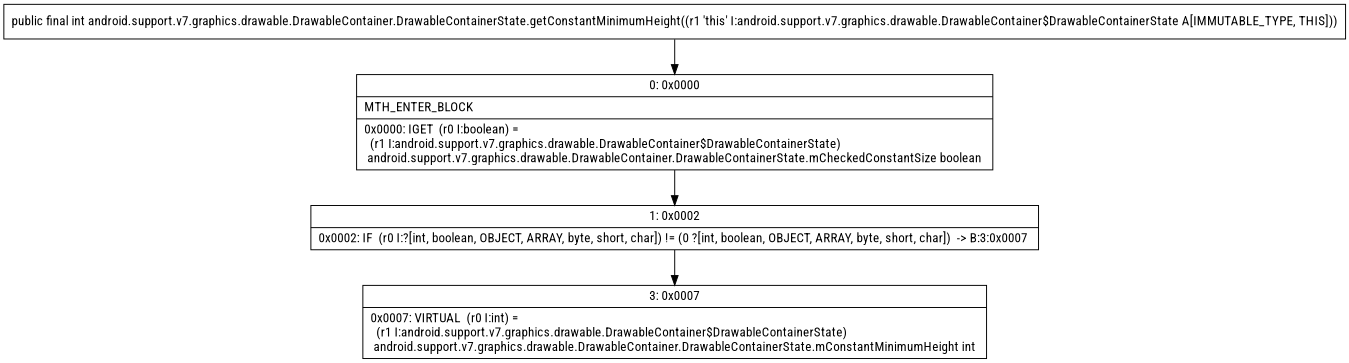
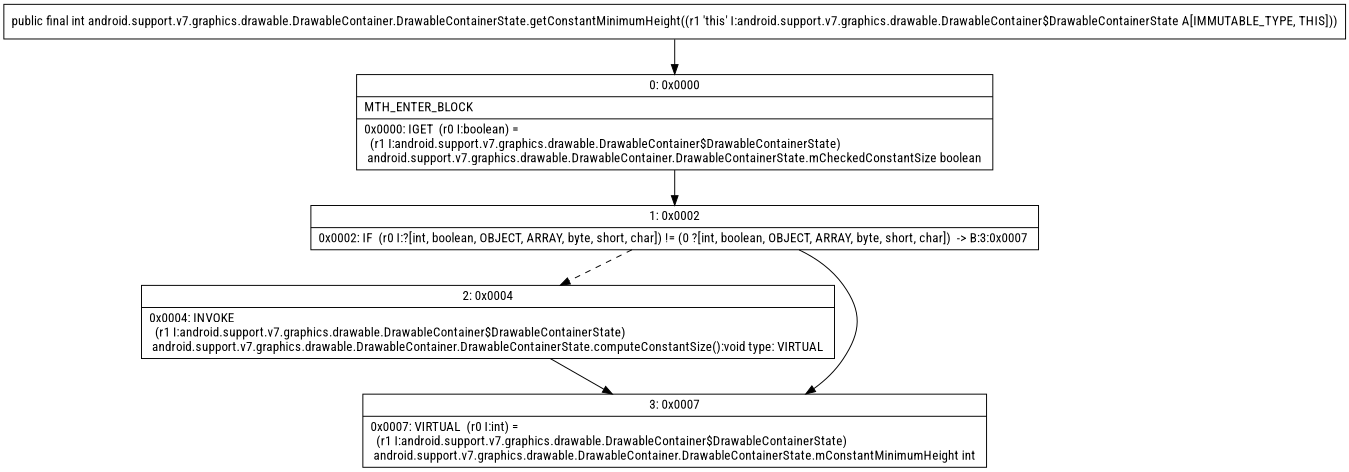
none -> (488, 322)
